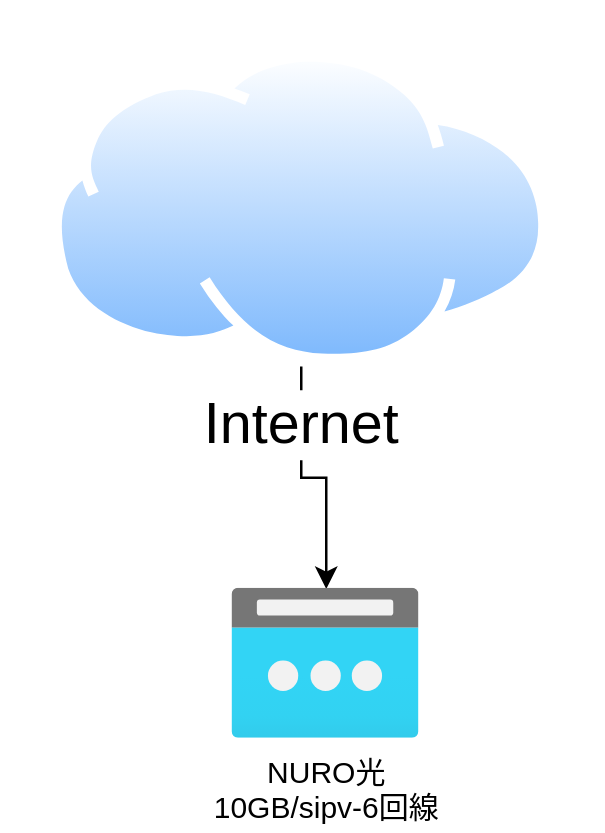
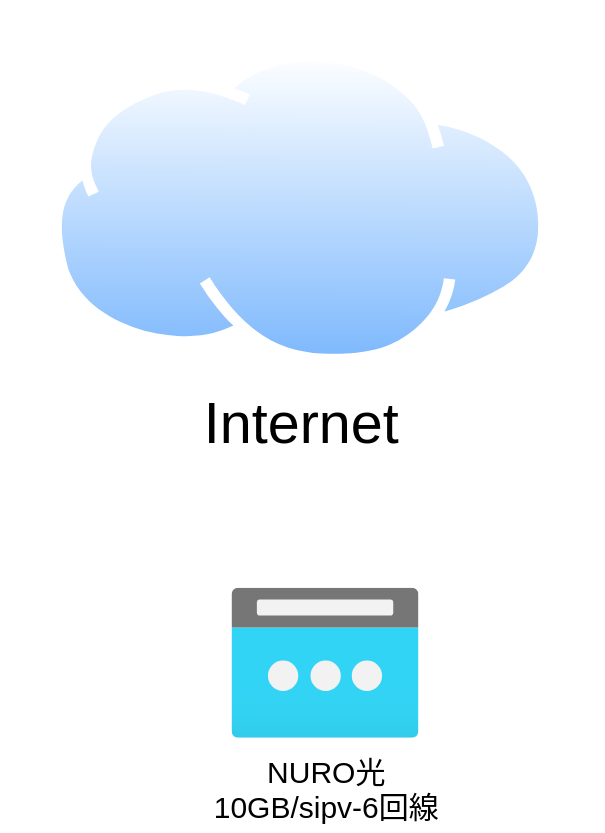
(326, 503) -> none
